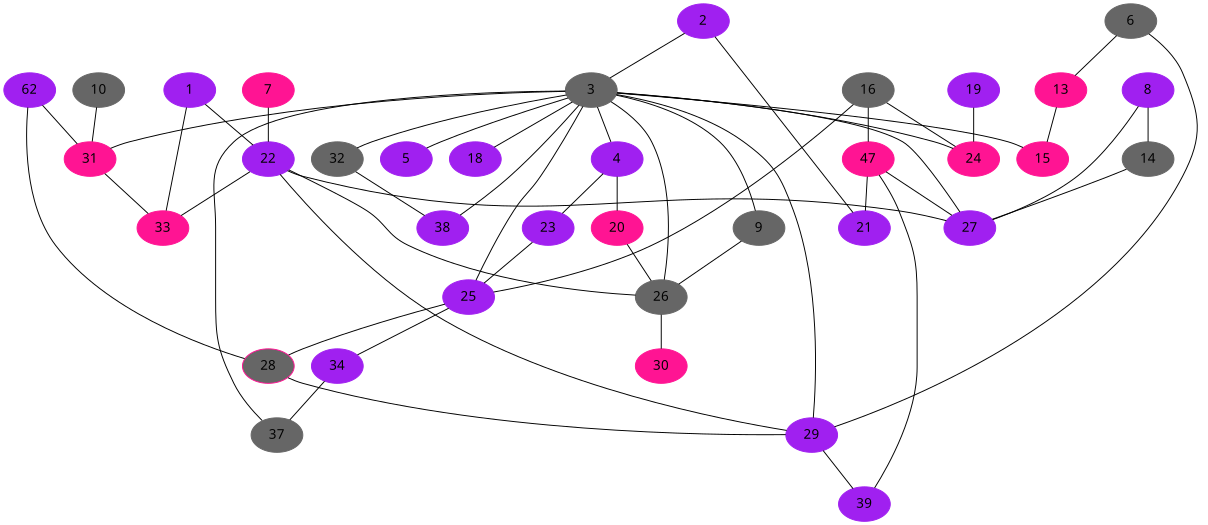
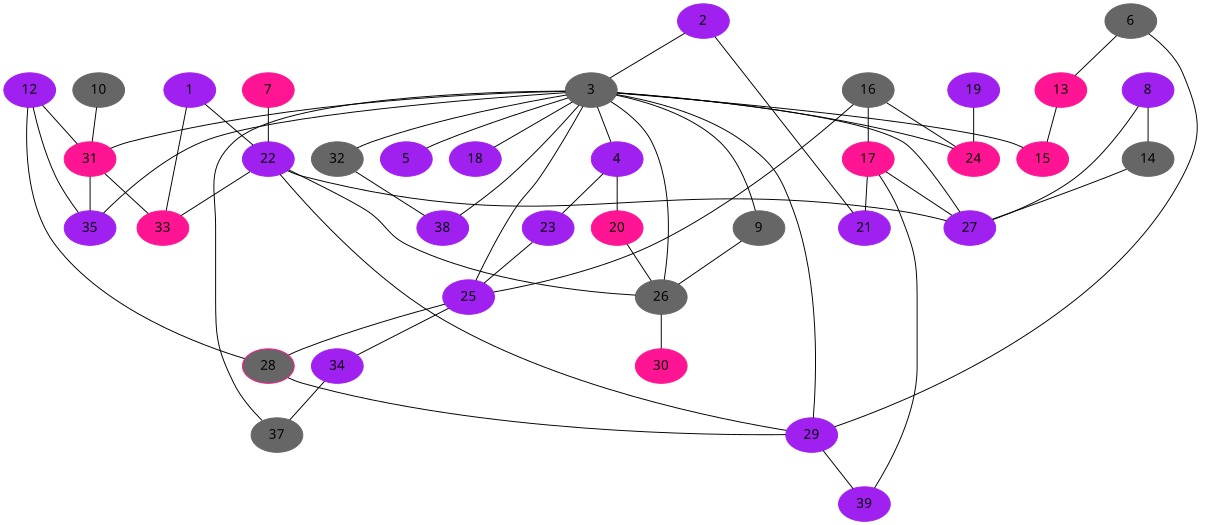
(30, 90) -> (30, 90)
(868, 159) -> (868, 159)
none -> (90, 228)
